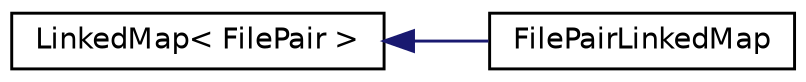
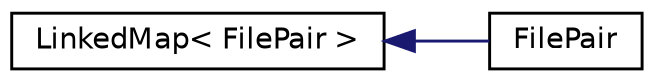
(642, 41) -> (566, 41)
